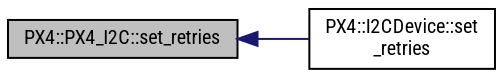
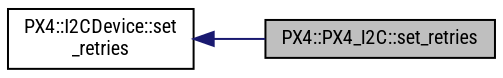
(283, 39) -> (240, 39)
